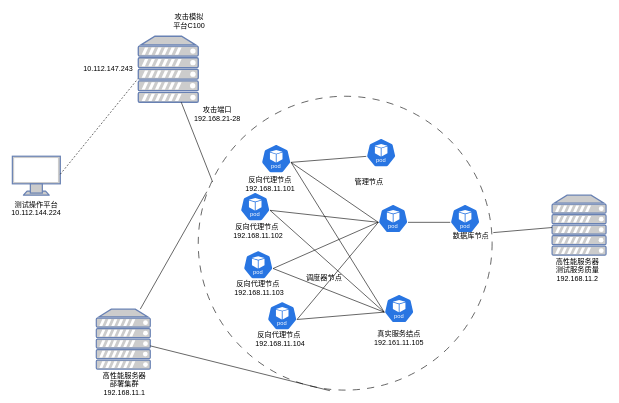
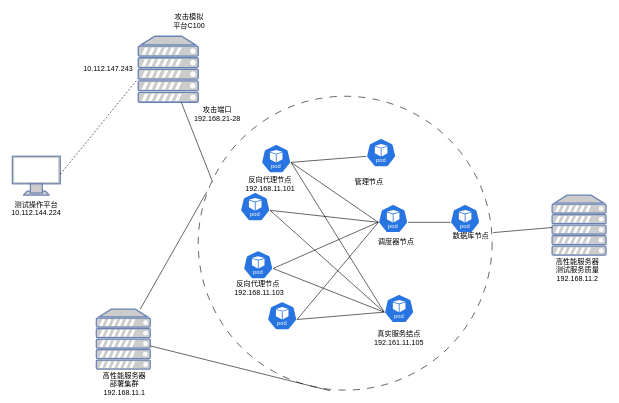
(258, 231) -> none
(324, 278) -> (396, 242)
(279, 339) -> none
